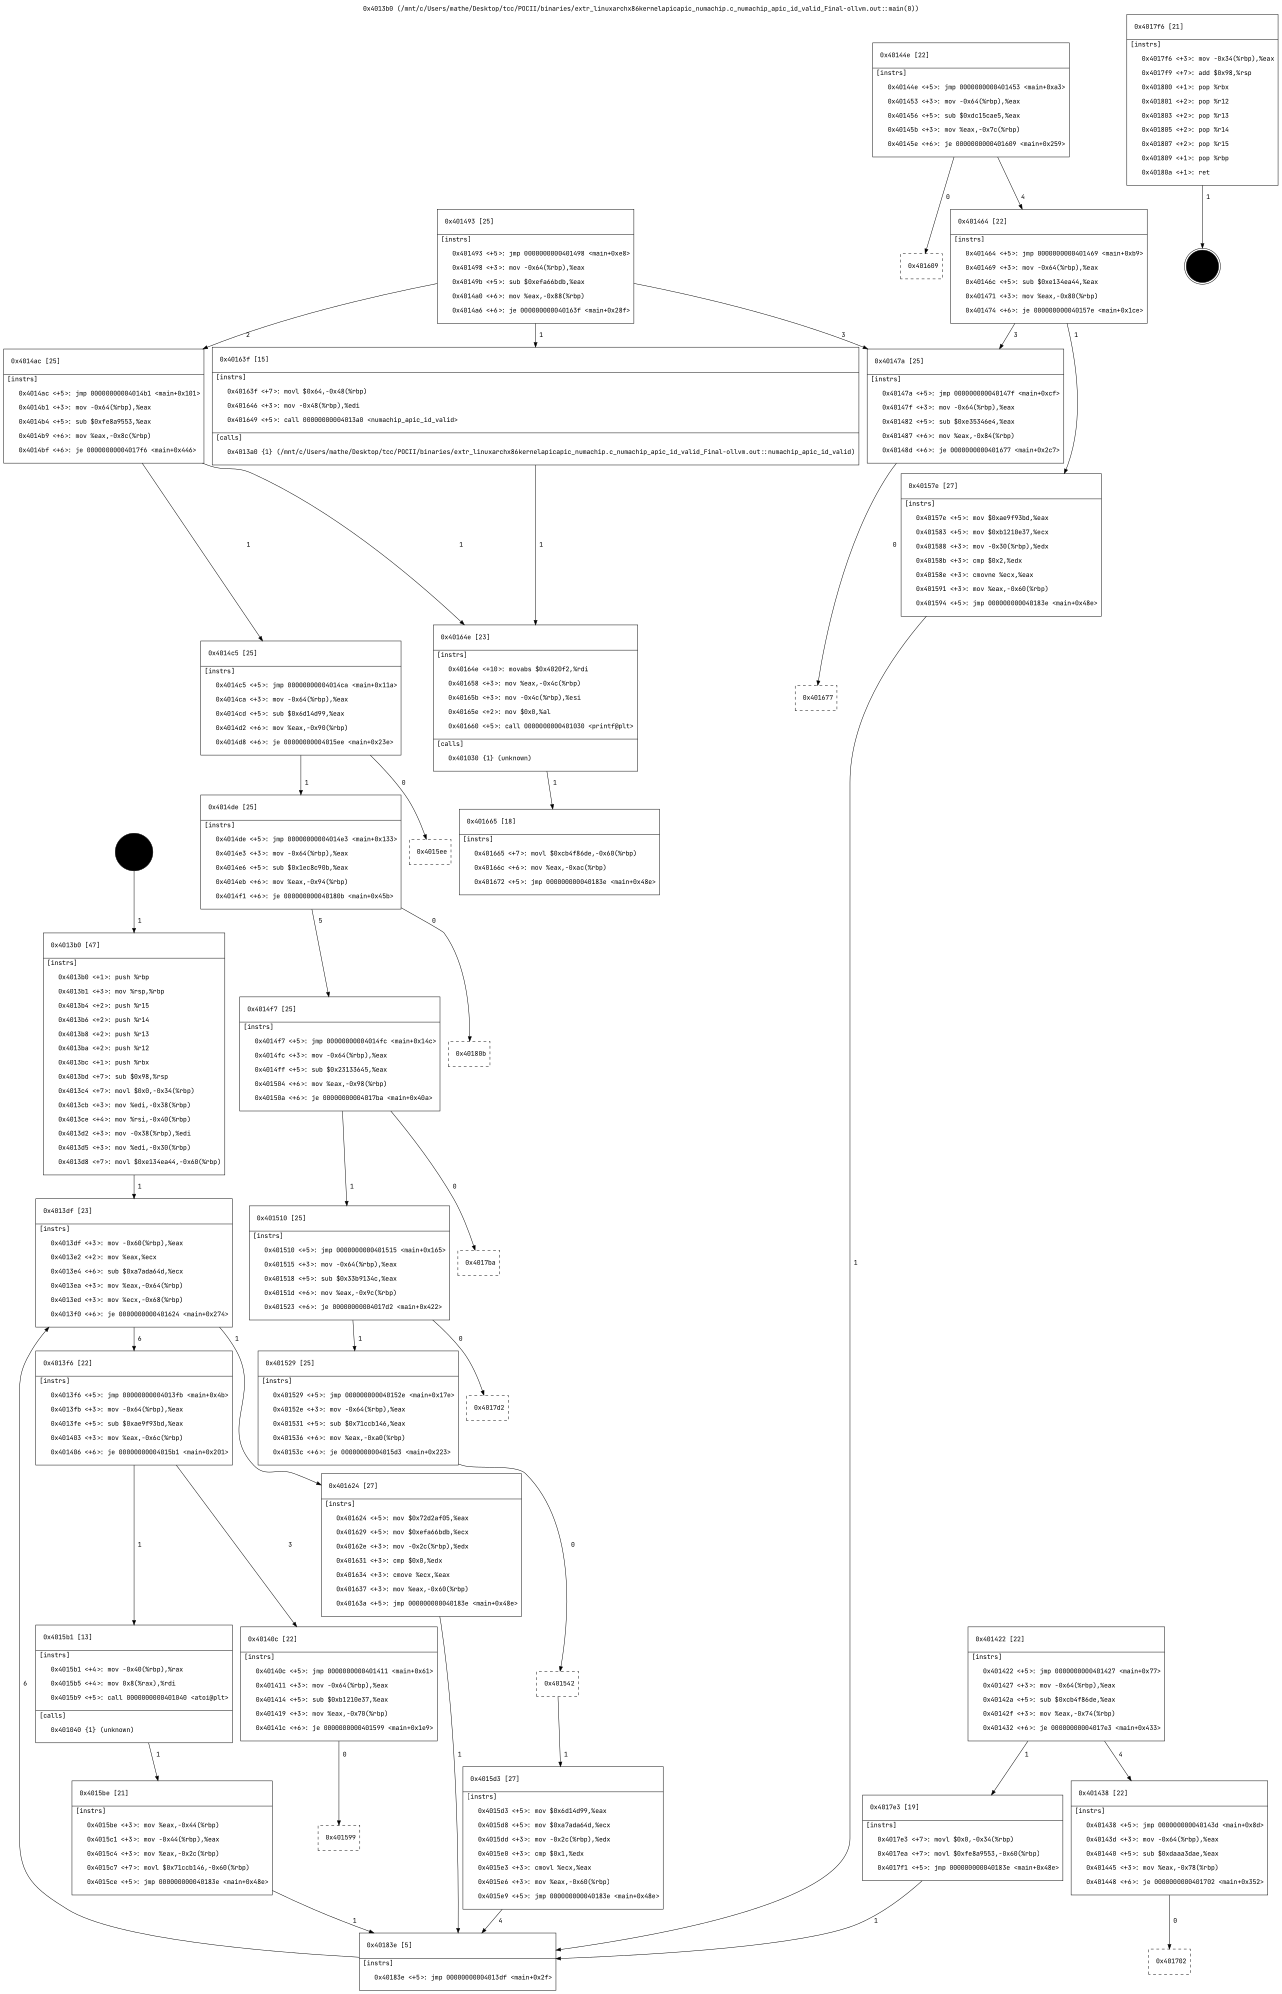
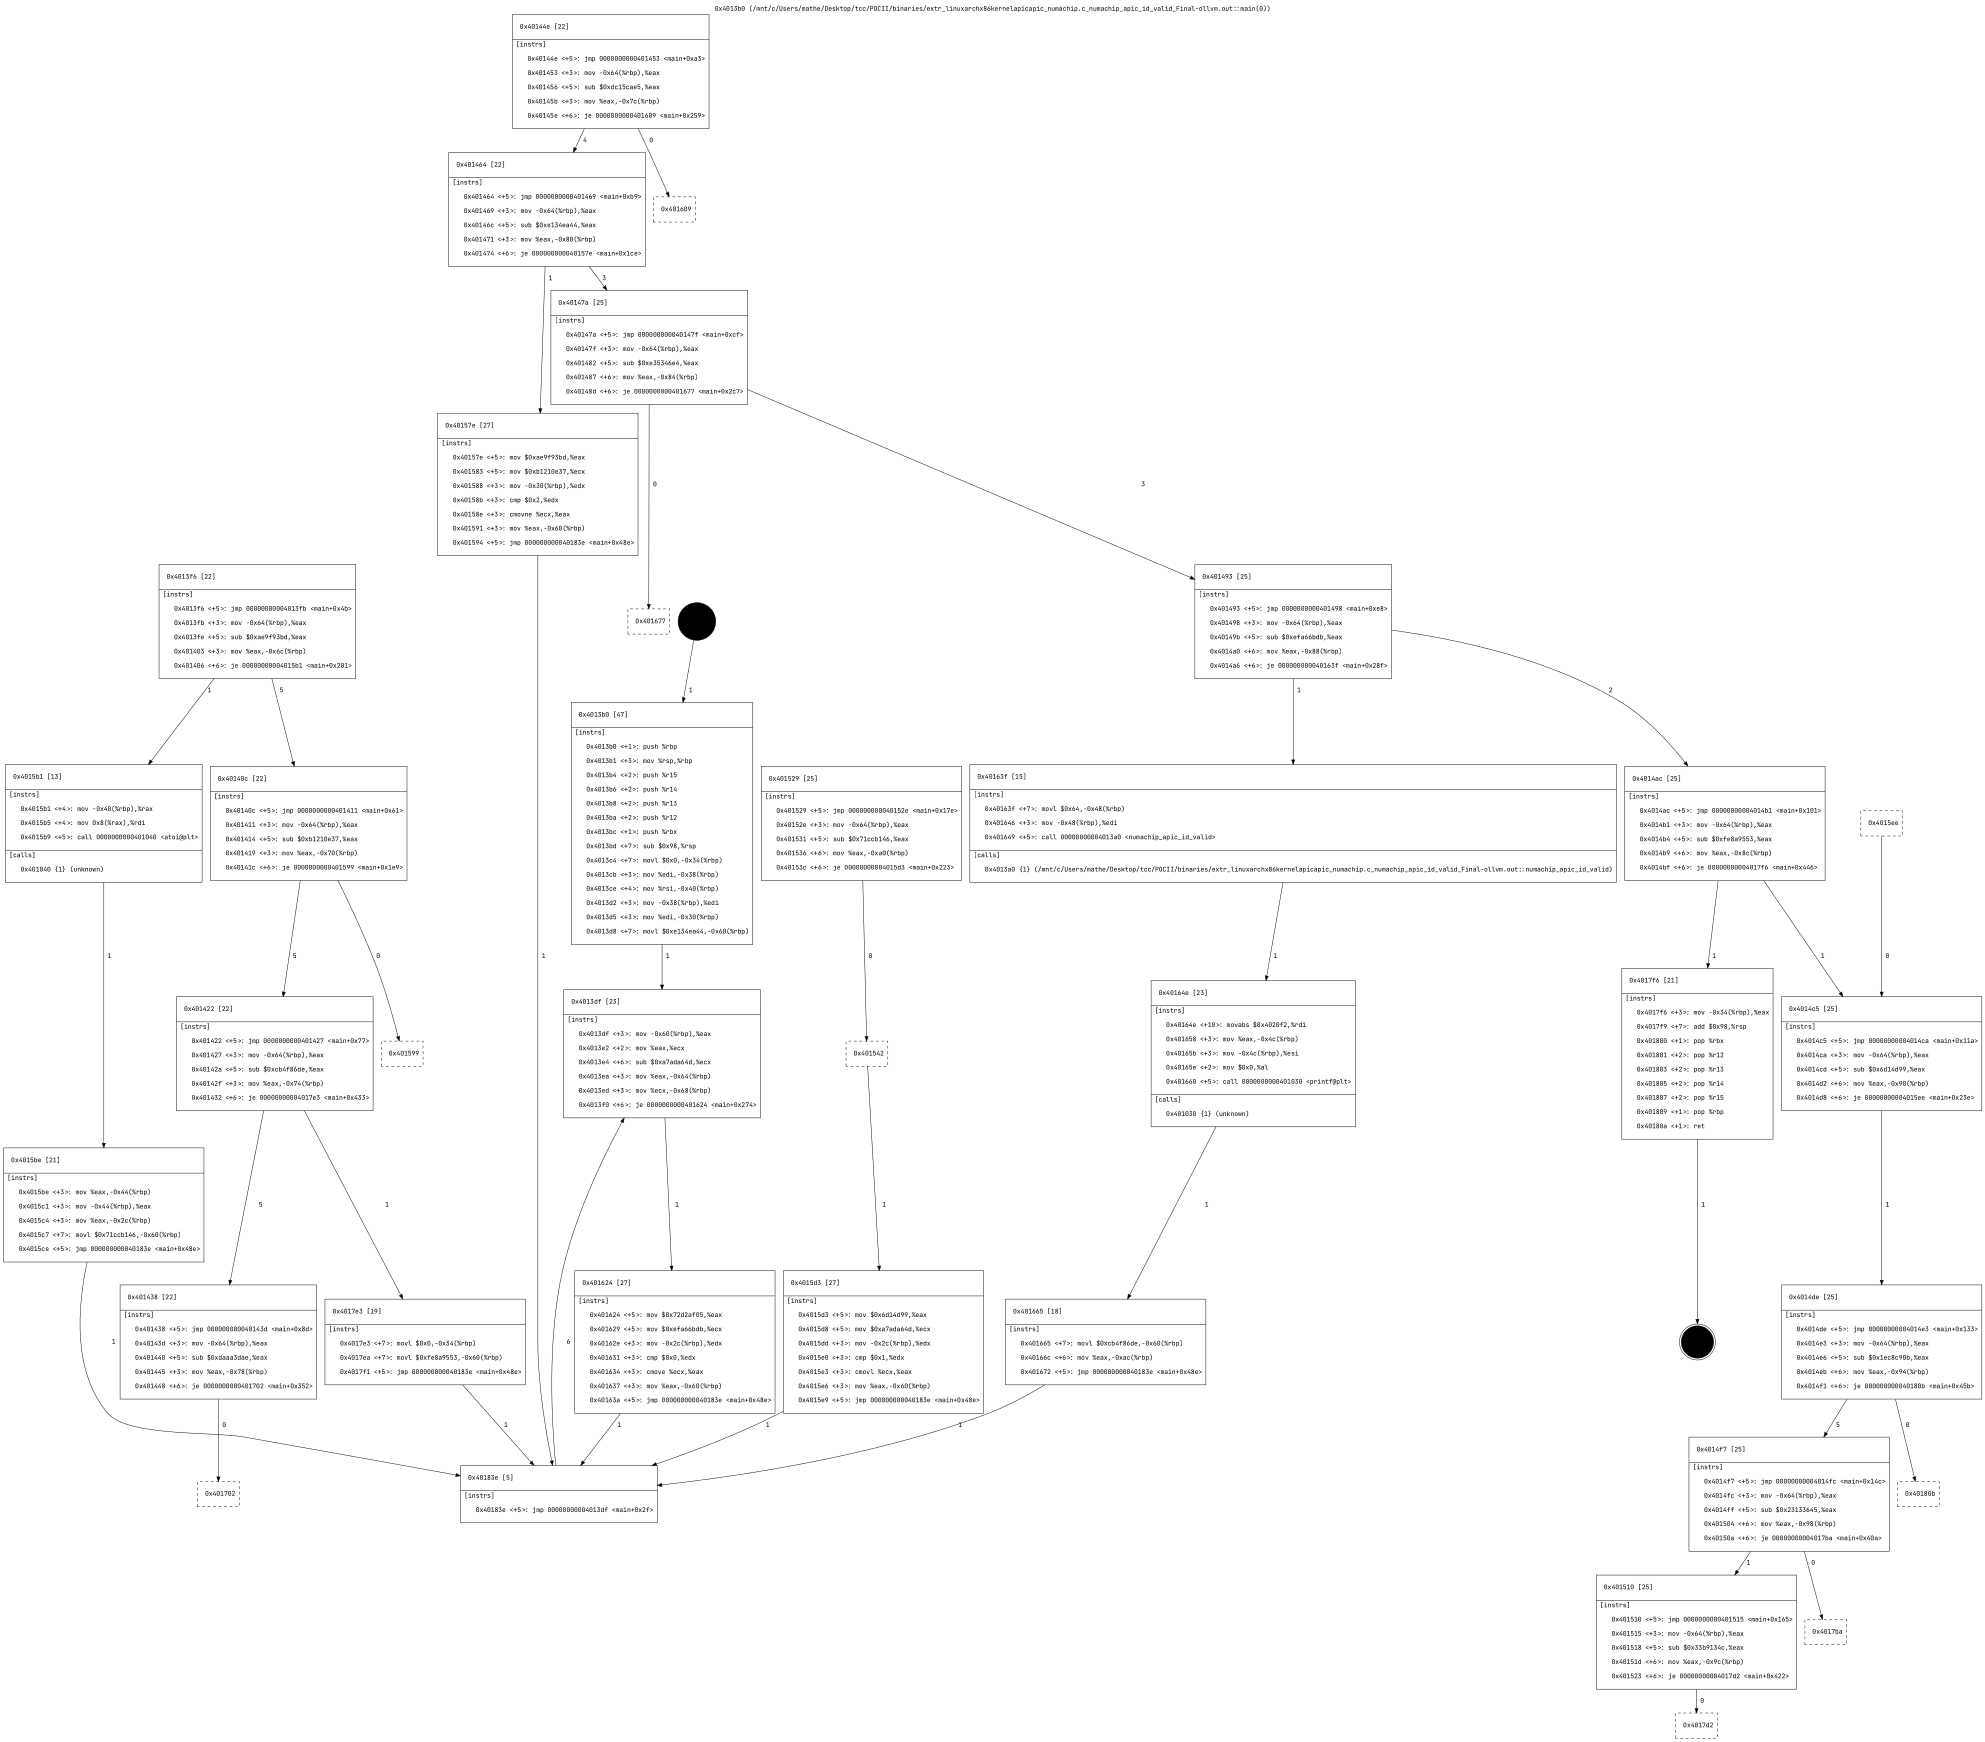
(750, 310) -> (969, 484)
(341, 525) -> (1713, 922)
(403, 792) -> (1882, 914)
none -> (292, 936)
(354, 1333) -> none
(134, 1337) -> none
none -> (858, 1452)
(288, 1545) -> (280, 690)
(1119, 1755) -> (259, 1205)
(499, 1921) -> (766, 1425)
